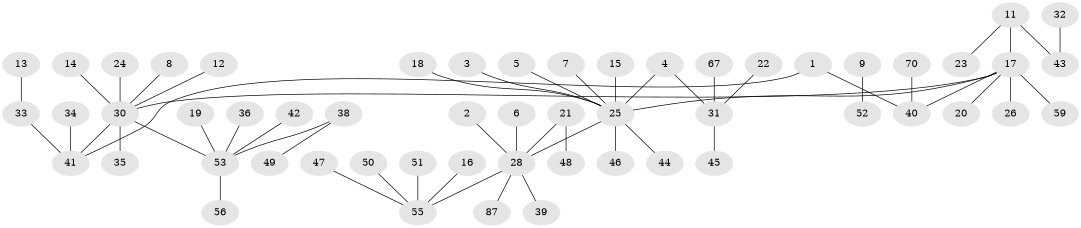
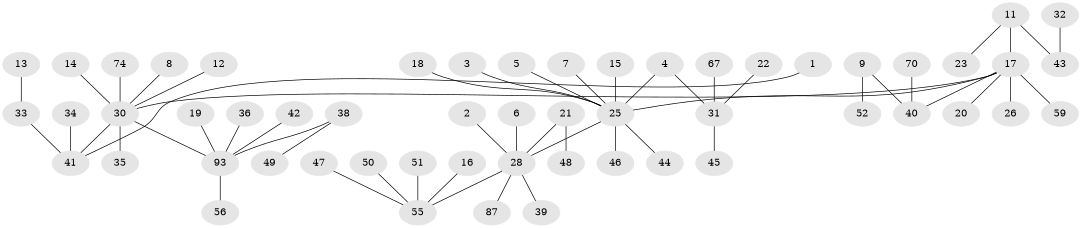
(120, 64) -> (120, 64)
(857, 87) -> (884, 86)
(220, 163) -> (220, 163)
